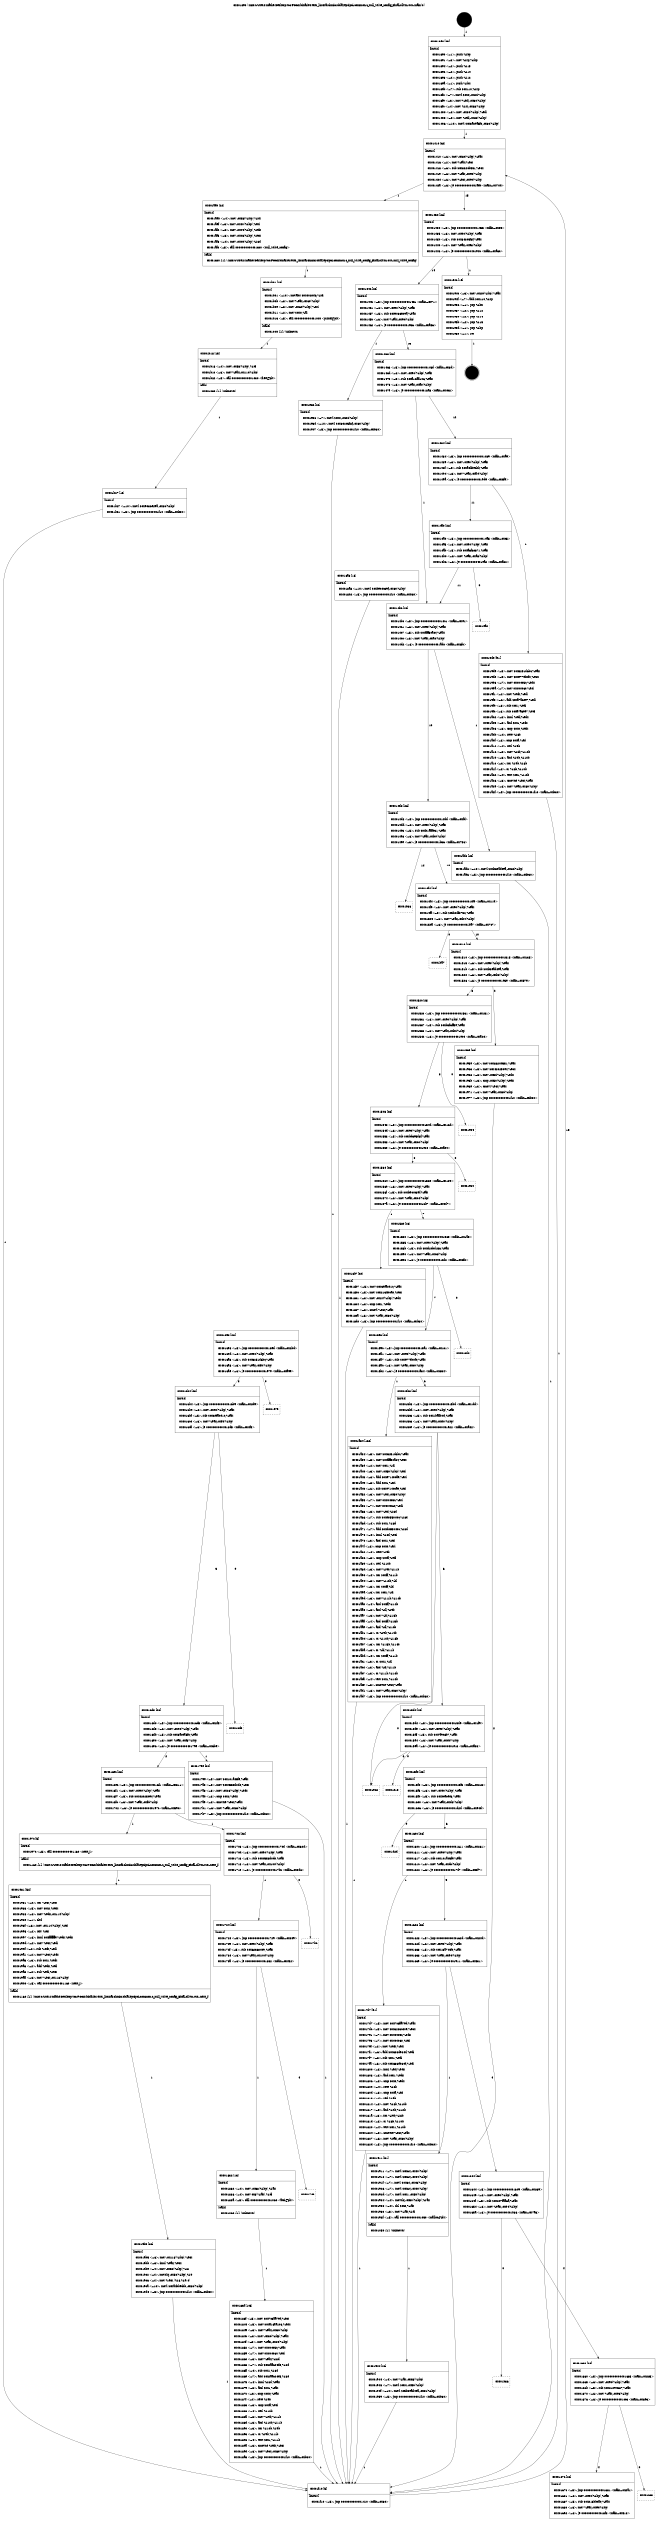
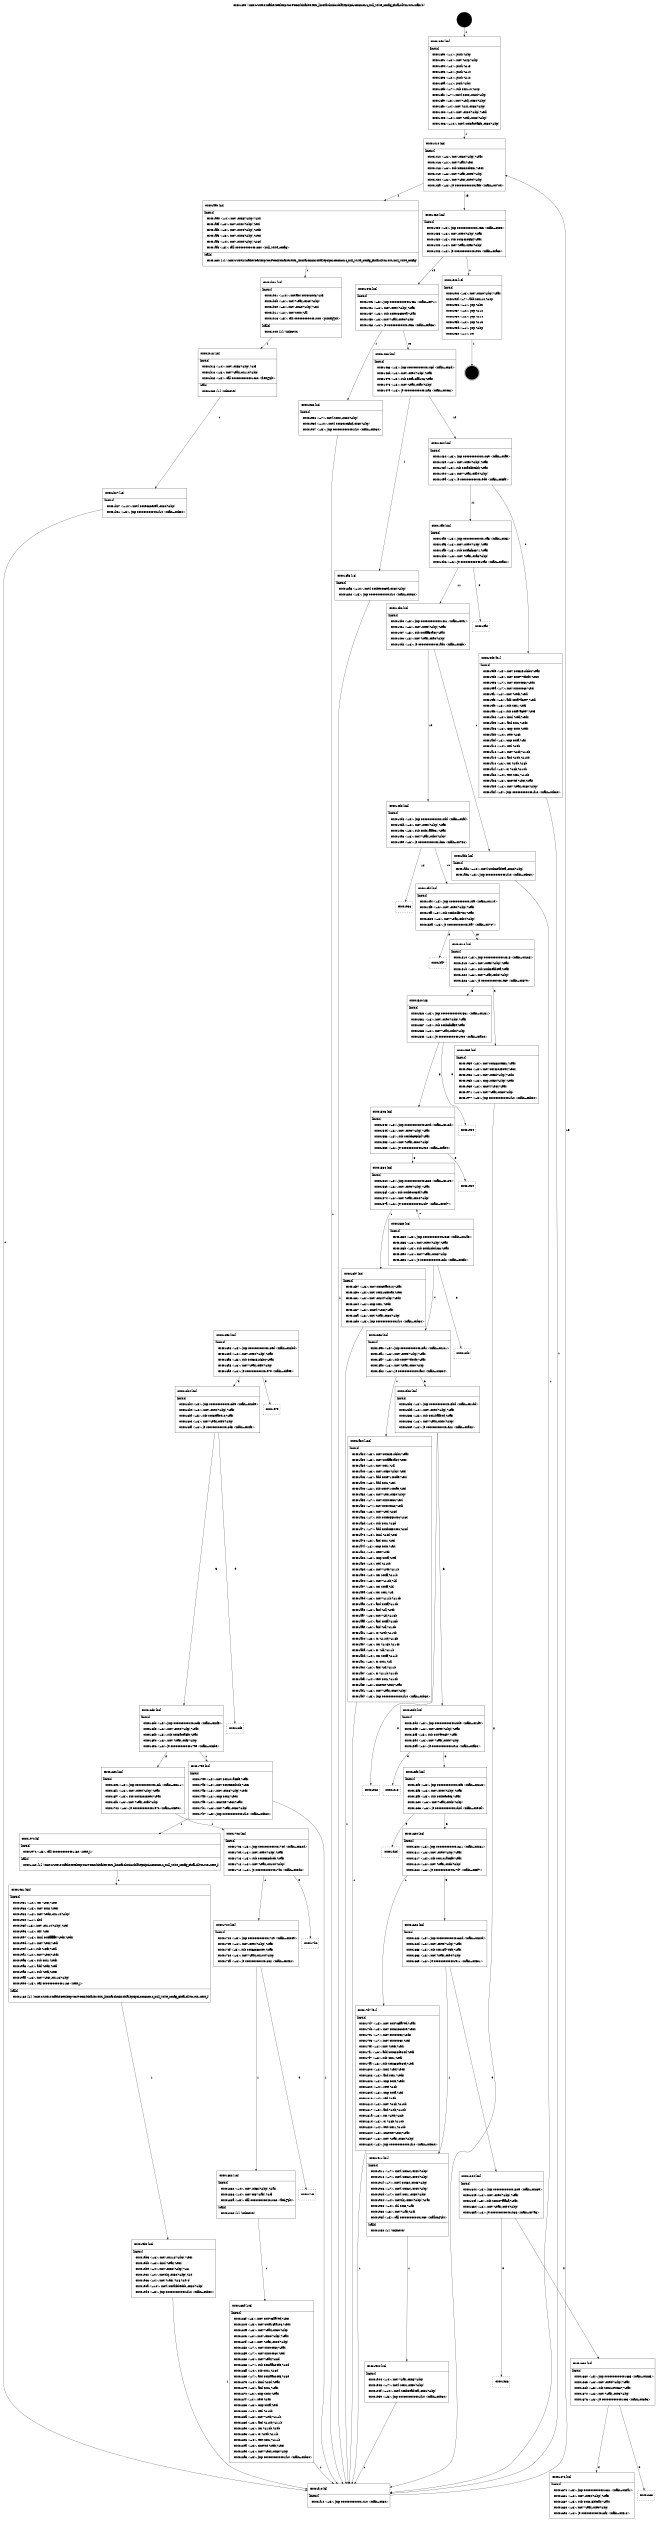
(421, 499) -> (395, 483)
(422, 1213) -> (418, 1215)
(383, 1760) -> (444, 1759)
(131, 1823) -> (175, 1826)
